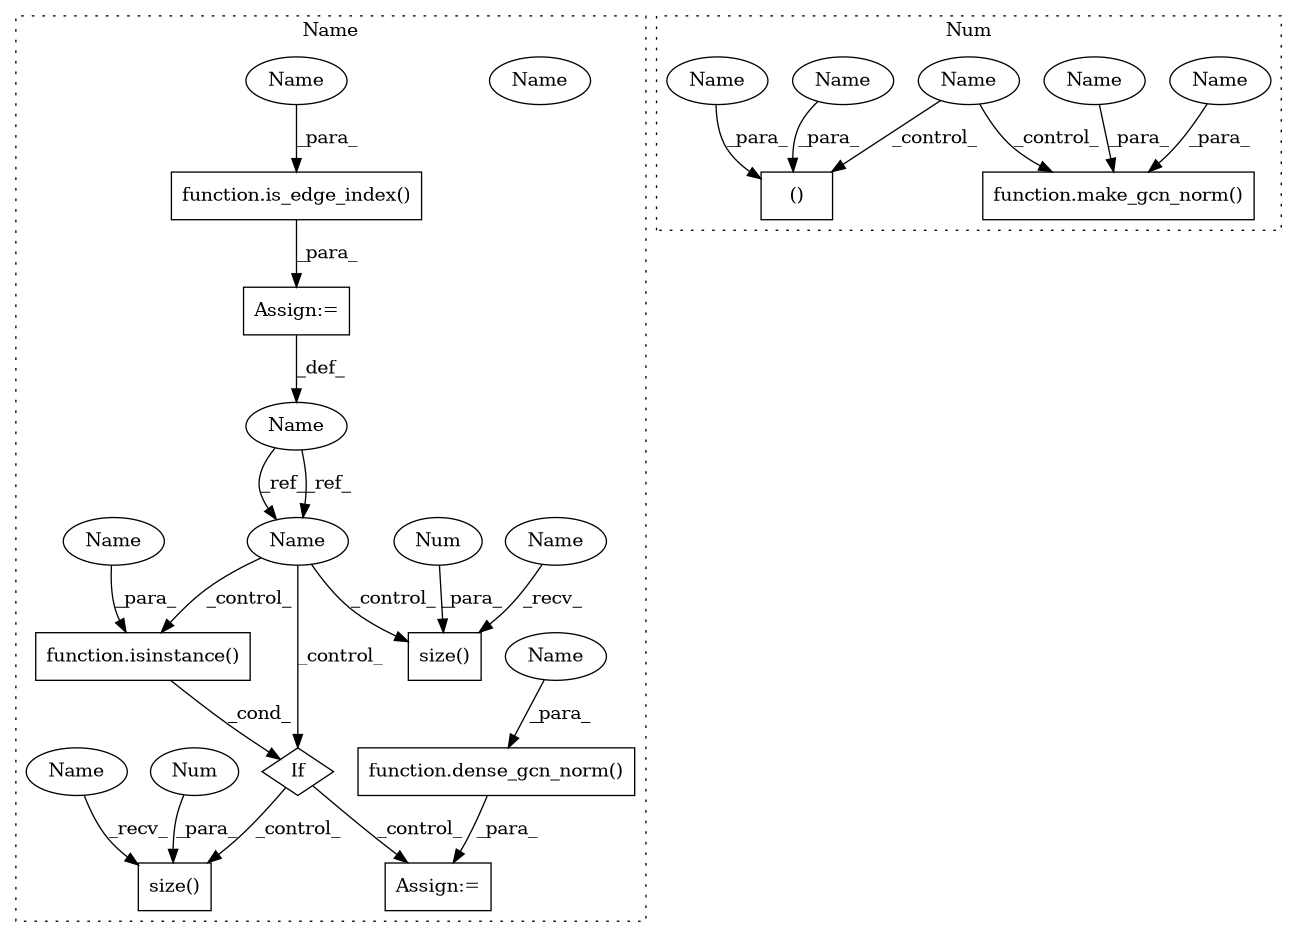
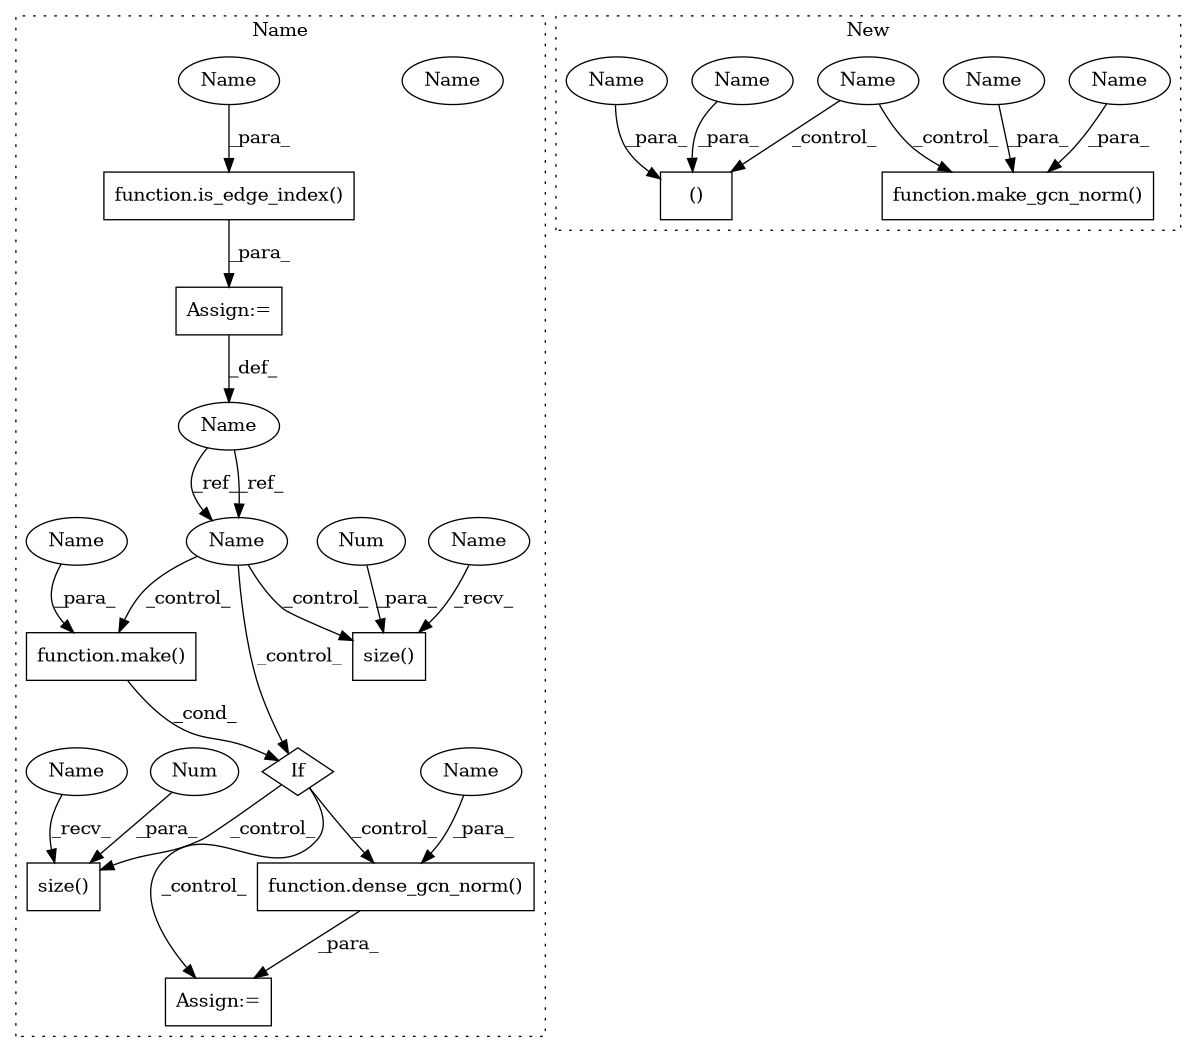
(969, 31) -> (868, 31)
(143, 657) -> (111, 657)
none -> (336, 821)
